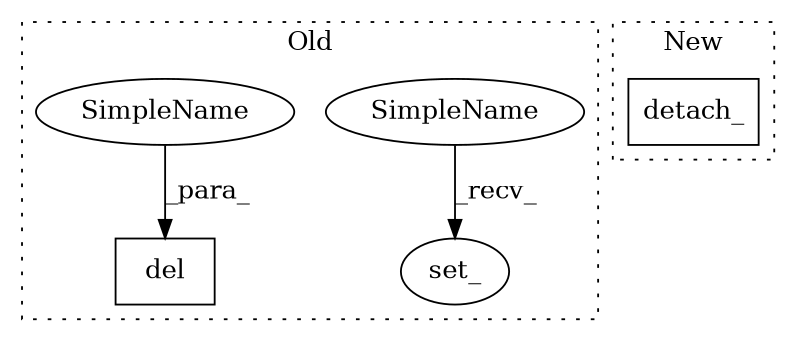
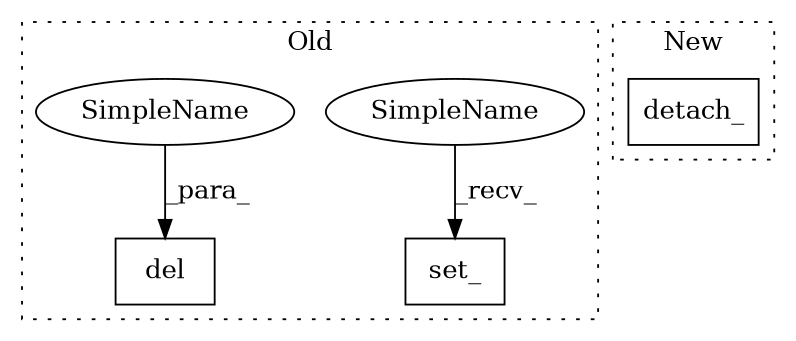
(455, 272) -> (455, 272)
